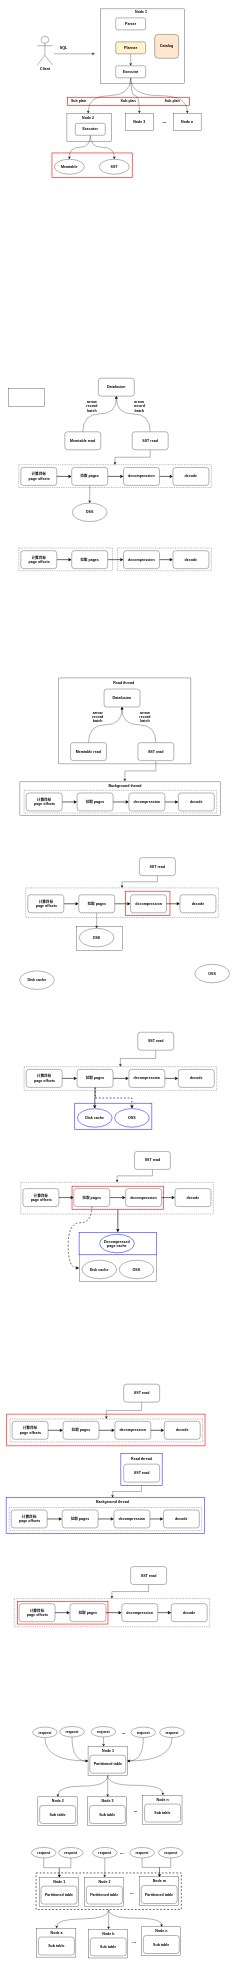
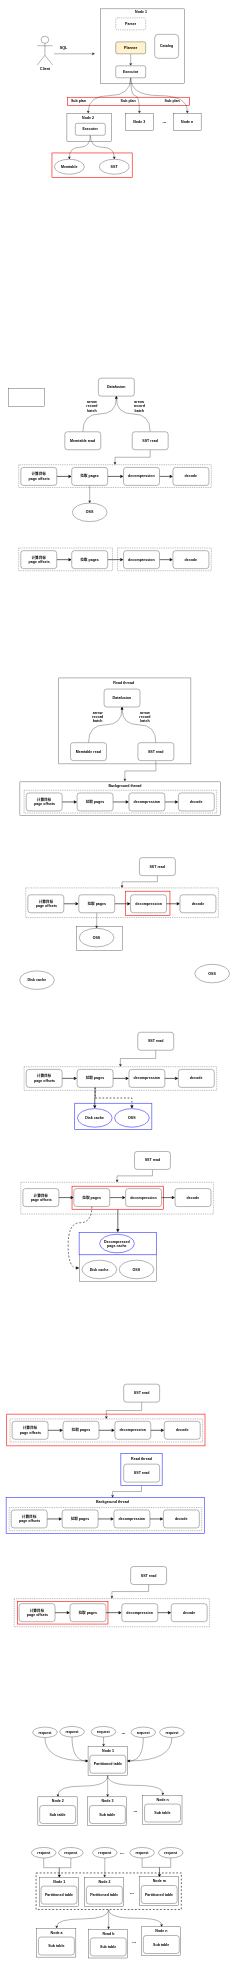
(131, 22) -> (131, 22)
(167, 45) -> (167, 45)
(109, 1935) -> (109, 1935)
